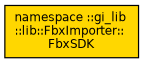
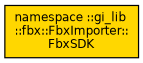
(72, 32) -> (72, 32)
